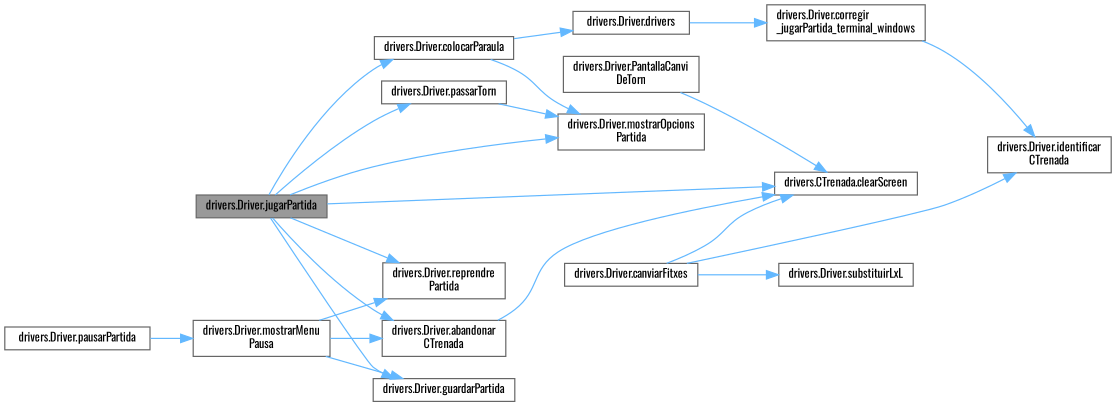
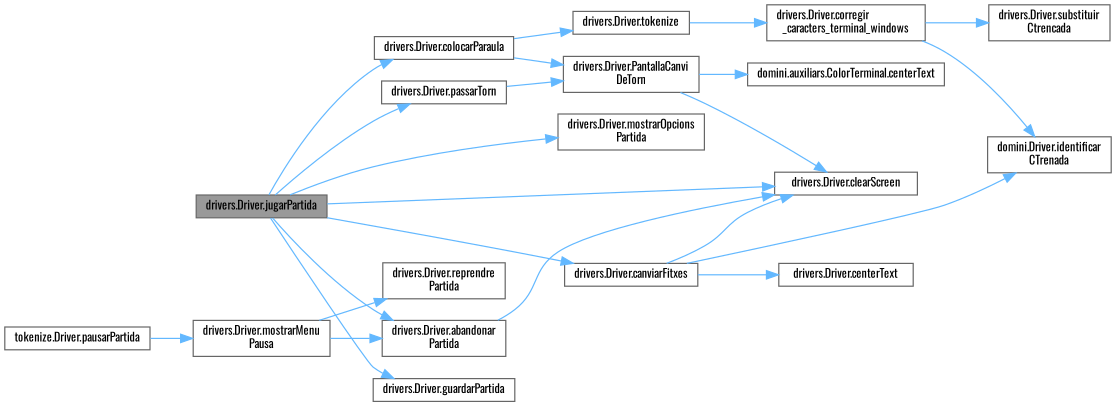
(631, 23) -> (631, 23)
(846, 23) -> (846, 23)
none -> (1049, 23)
none -> (846, 74)
(531, 81) -> (533, 60)
(522, 109) -> (529, 84)
(1049, 155) -> (1049, 155)
(846, 184) -> (846, 184)
(339, 238) -> (444, 239)
(846, 275) -> (846, 275)
(77, 338) -> (77, 338)
(444, 338) -> (444, 338)
(358, 366) -> none
